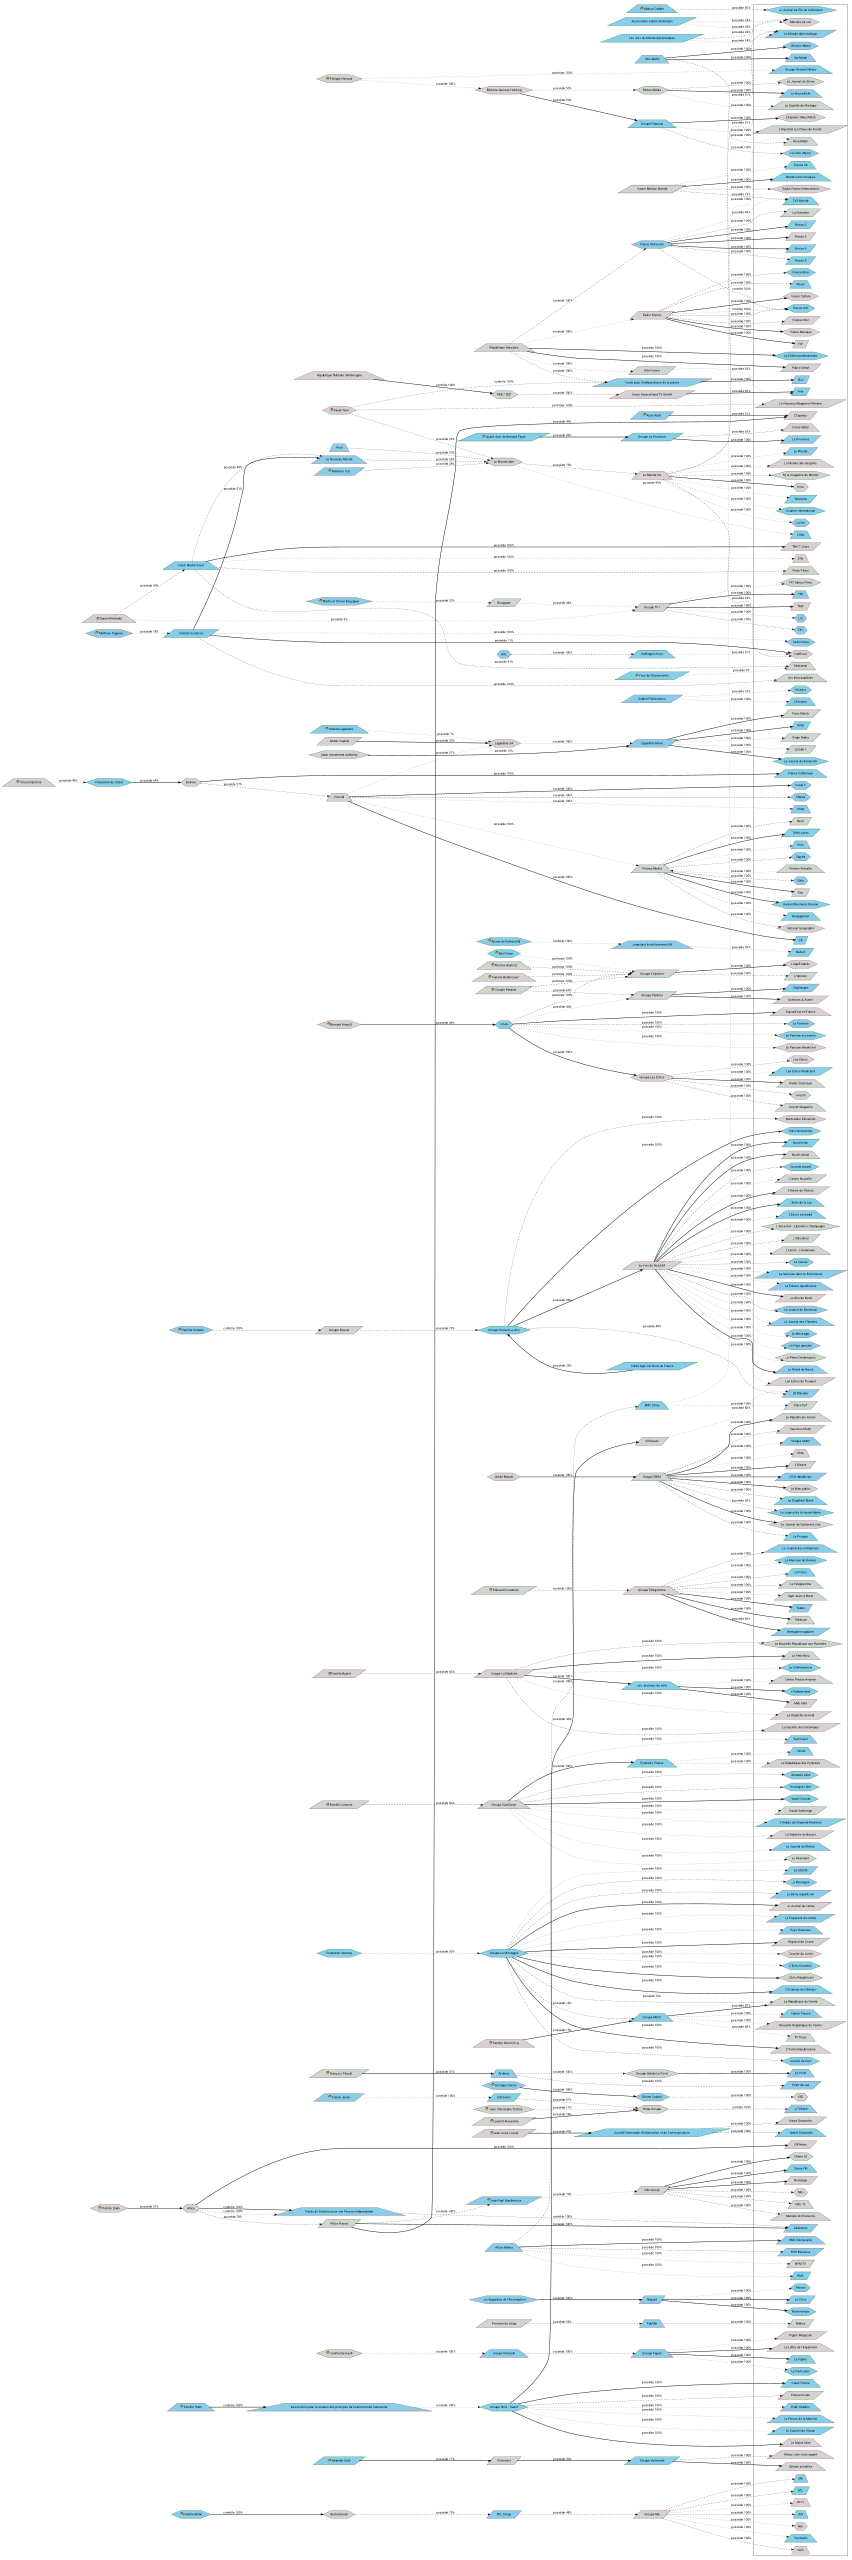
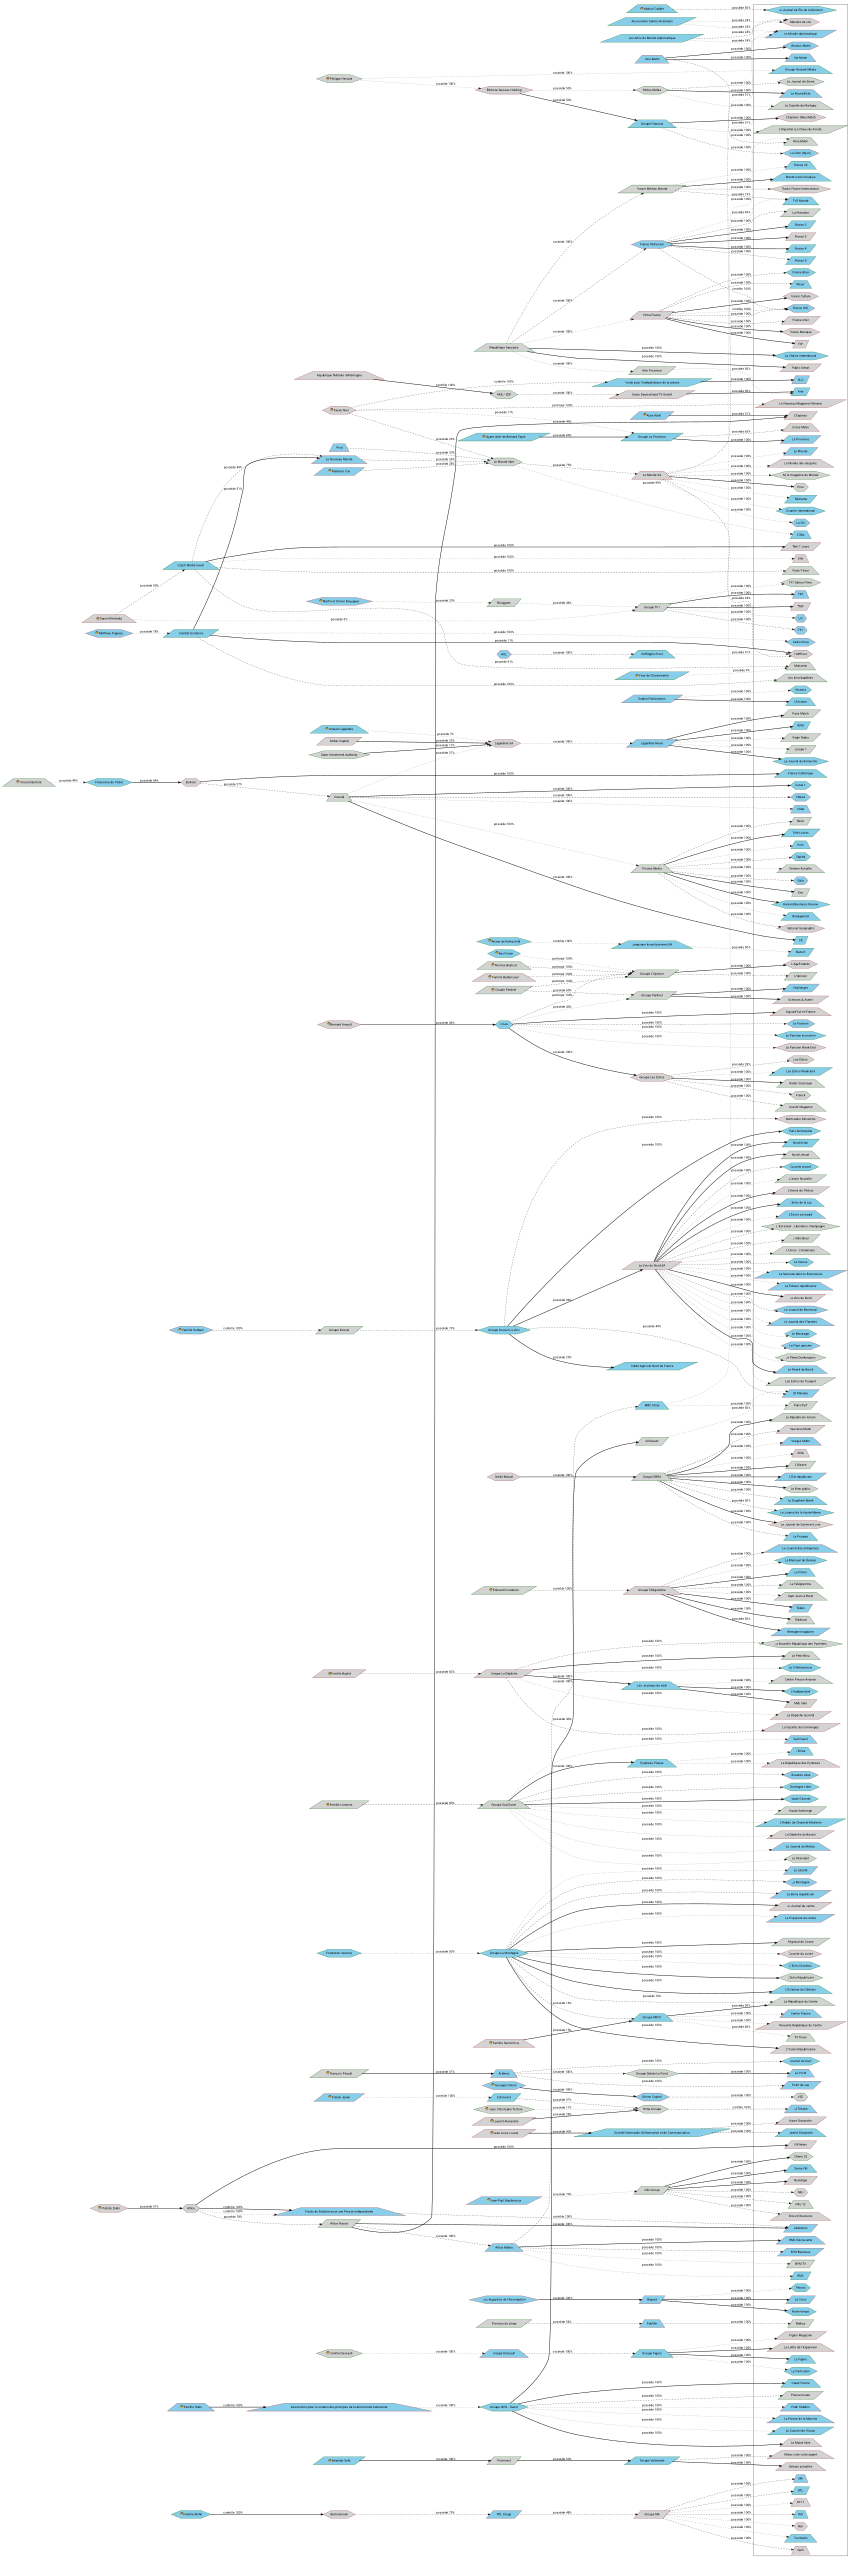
(652, 38) -> (652, 38)
(563, 73) -> (563, 73)
(730, 139) -> (730, 139)
(801, 308) -> (801, 308)
(652, 315) -> (652, 315)
(801, 356) -> (801, 356)
(652, 371) -> (652, 371)
(555, 374) -> (561, 256)
(652, 383) -> (652, 383)
none -> (494, 416)
(741, 692) -> (741, 692)
(731, 701) -> (731, 701)
(498, 754) -> (426, 749)
(726, 873) -> (724, 869)
(652, 945) -> (652, 945)
(741, 1064) -> (741, 1064)
(801, 1095) -> (801, 1095)
(801, 1215) -> (801, 1215)
(565, 1371) -> (557, 1360)
(801, 1382) -> (801, 1382)
(729, 1581) -> (729, 1581)
(801, 1644) -> (801, 1644)
(801, 1930) -> none
(619, 2053) -> (647, 2065)
(801, 2216) -> (801, 2216)
(422, 2219) -> (421, 2236)
(652, 2353) -> (652, 2353)
(446, 2459) -> (446, 2459)
